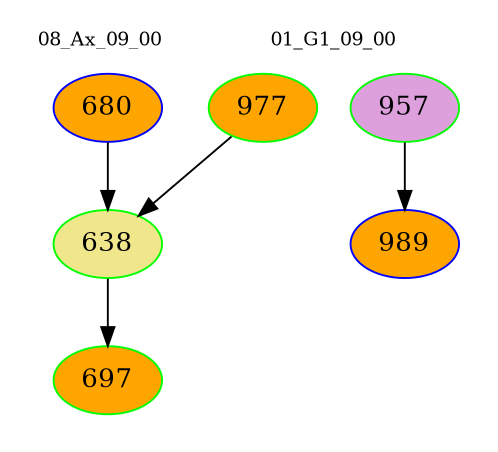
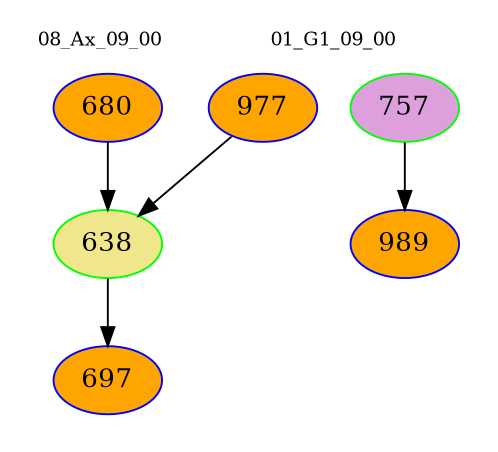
(263, 108) -> (263, 108)
(405, 108) -> (405, 108)
(108, 380) -> (108, 380)
